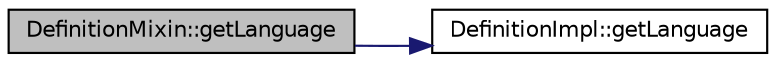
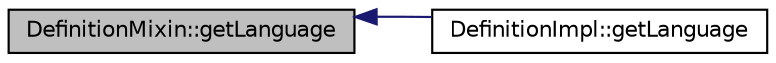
(382, 46) -> (404, 17)
